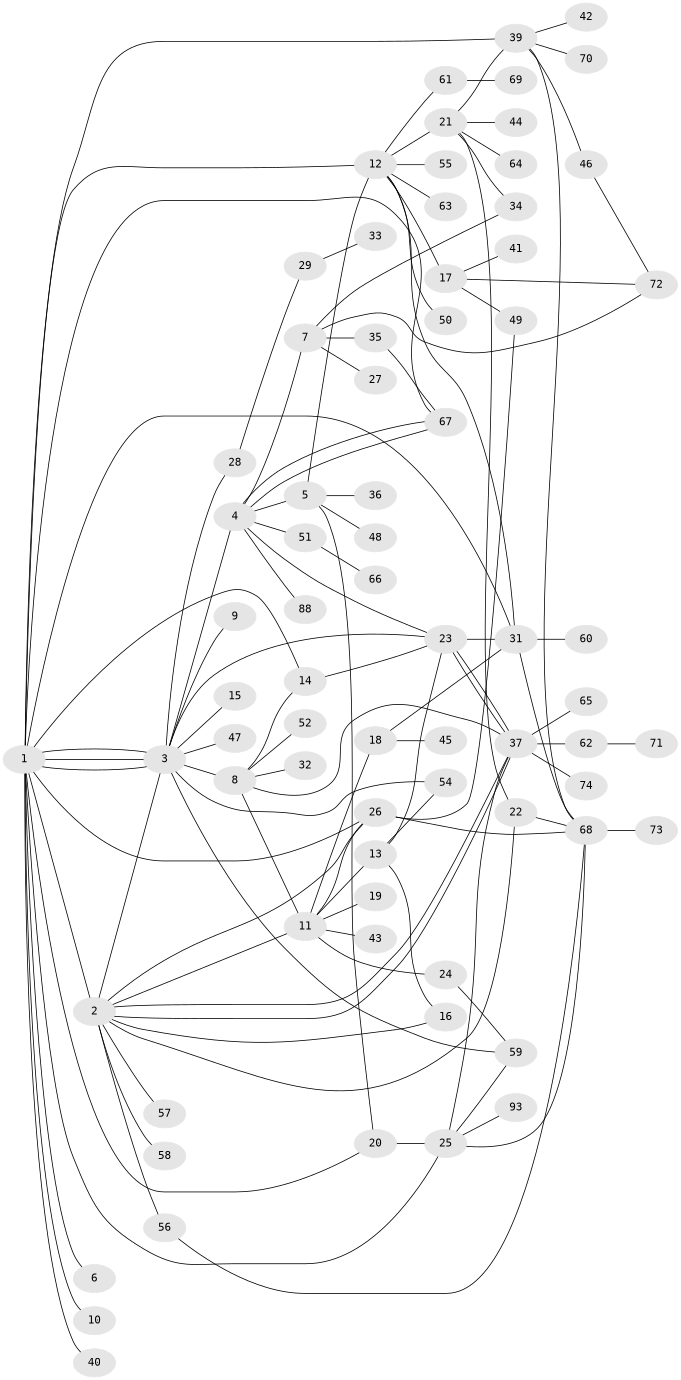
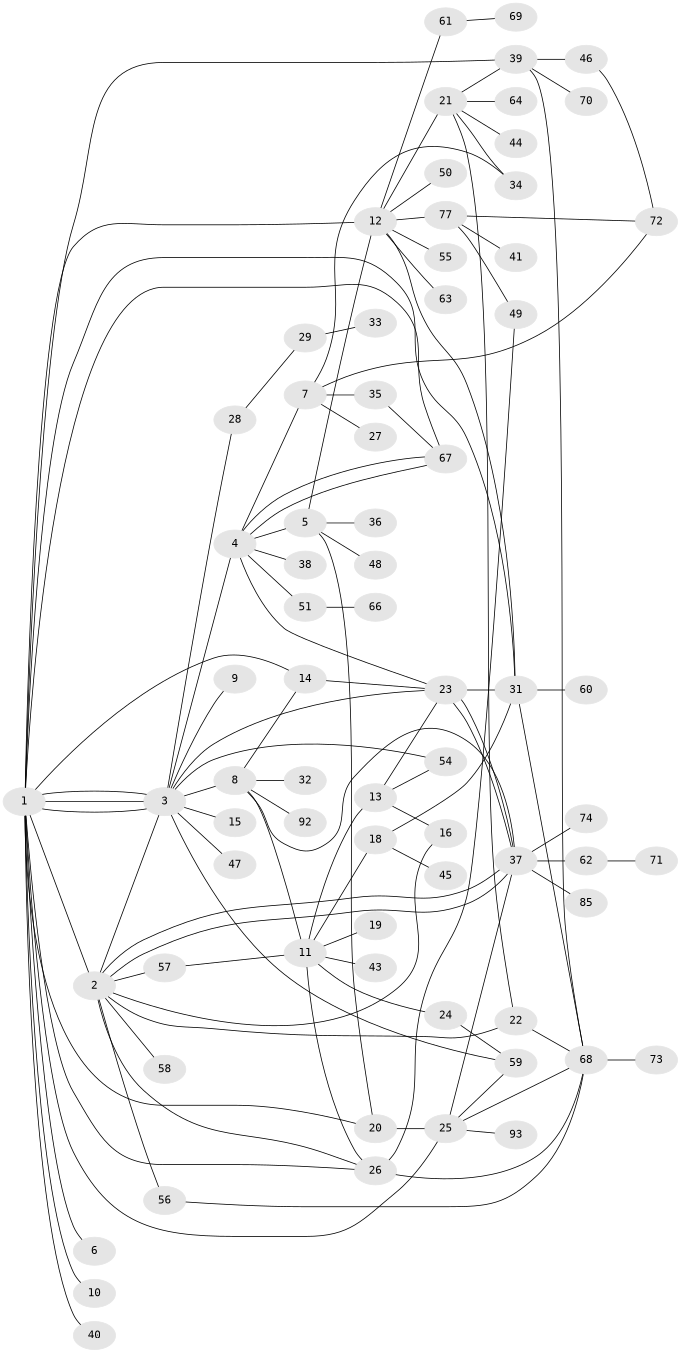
(586, 17) -> none
(446, 279) -> (446, 215)
(305, 610) -> (305, 565)
(586, 702) -> (586, 903)
(305, 724) -> (305, 823)
(200, 969) -> (235, 960)
